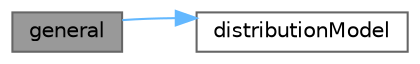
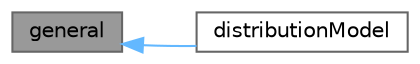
(149, 19) -> (170, 46)
